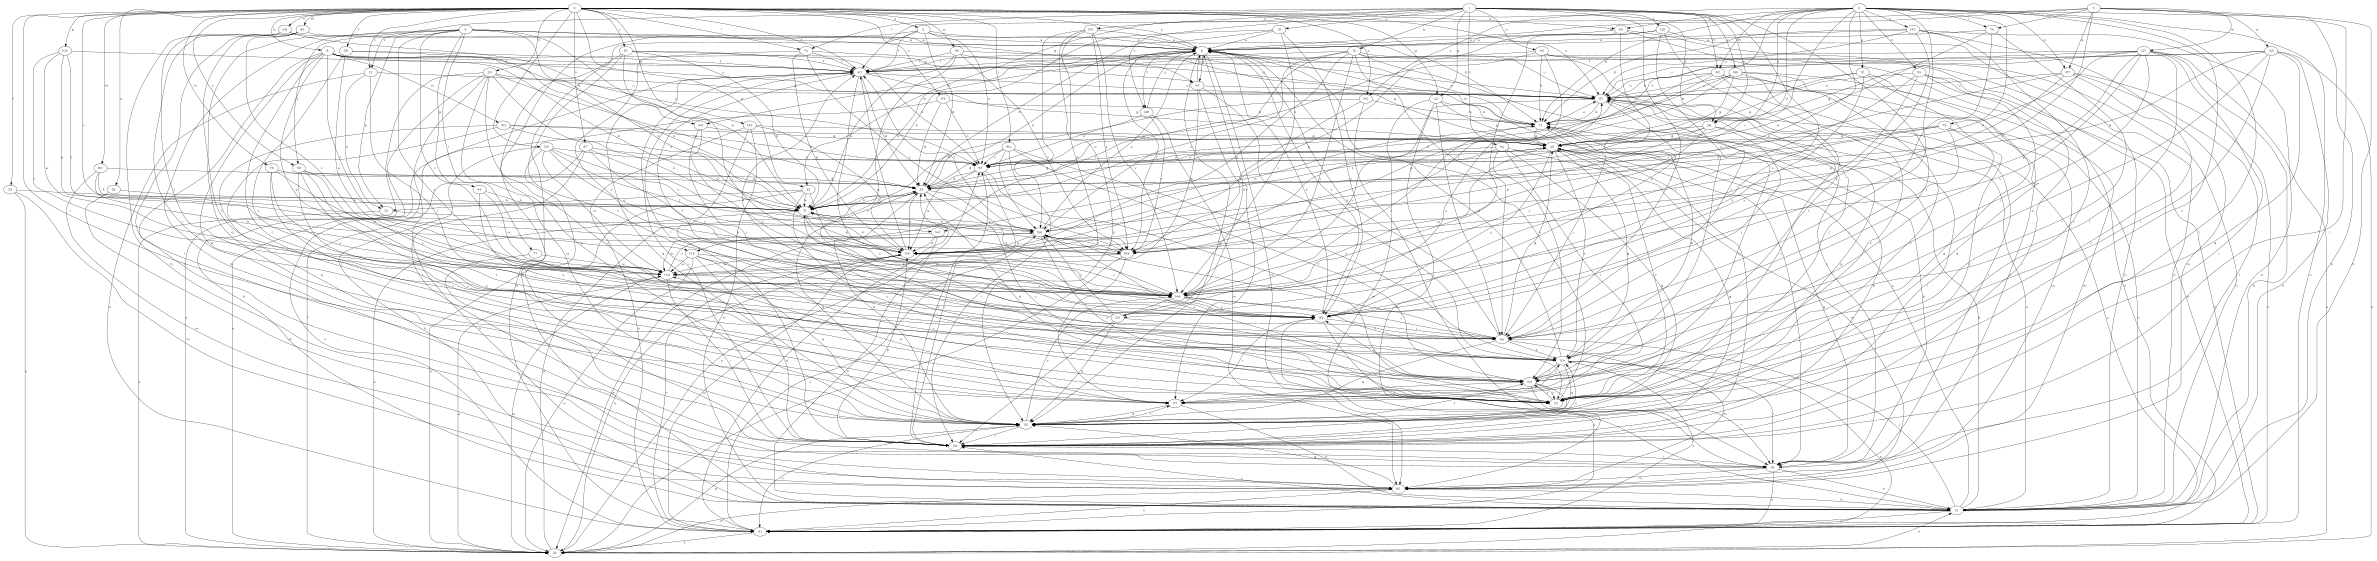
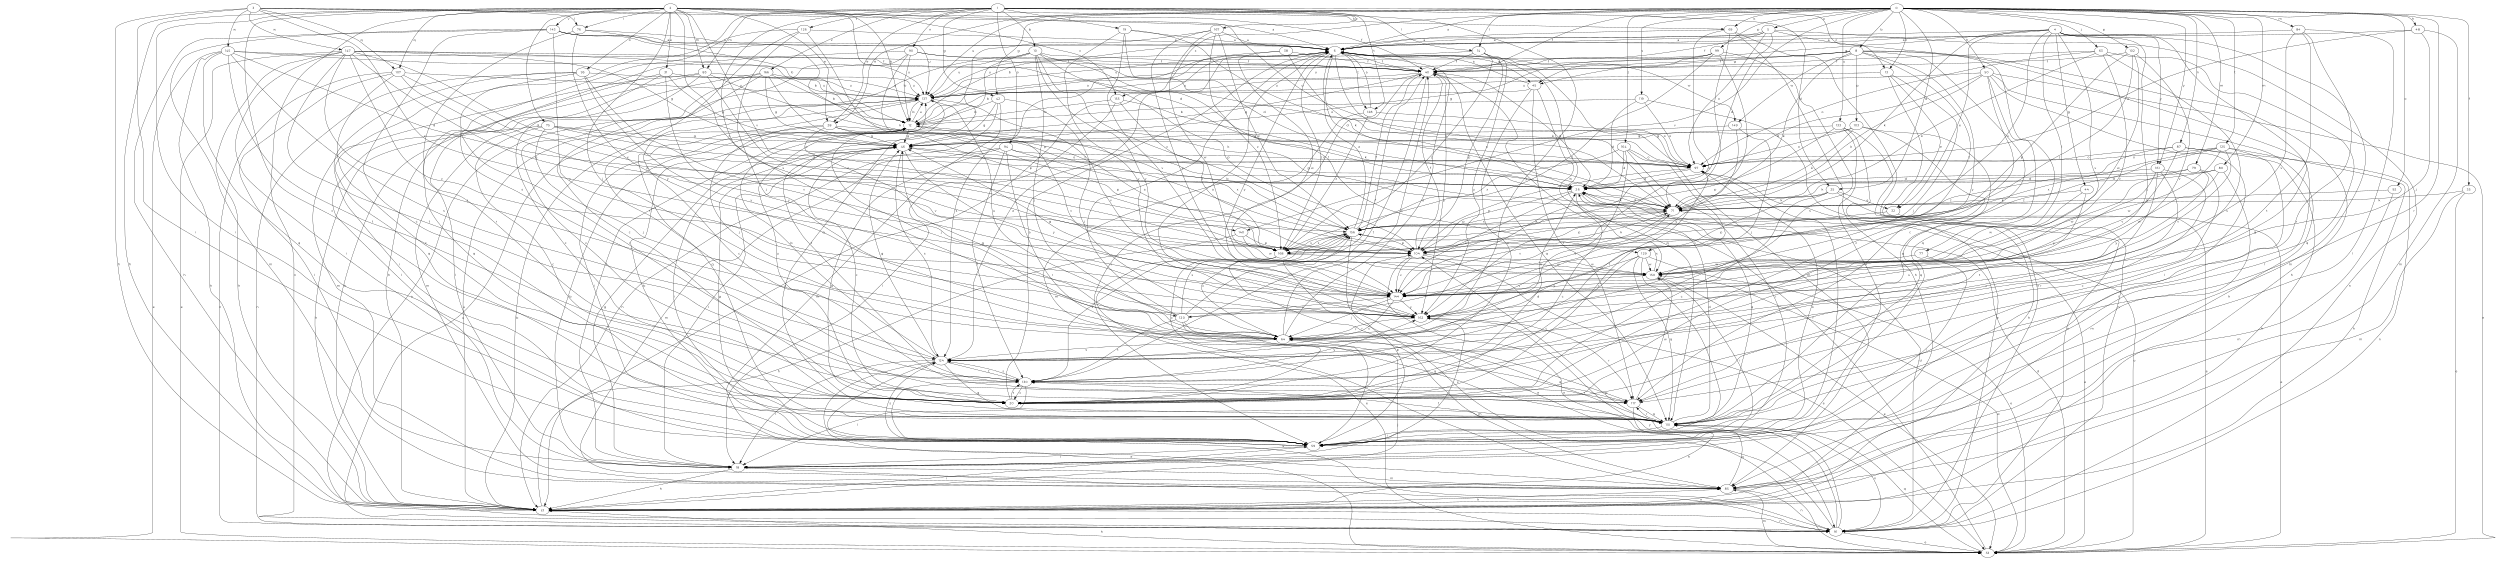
(415, 13) -> none
(281, 238) -> (1957, 239)
(1077, 317) -> none
